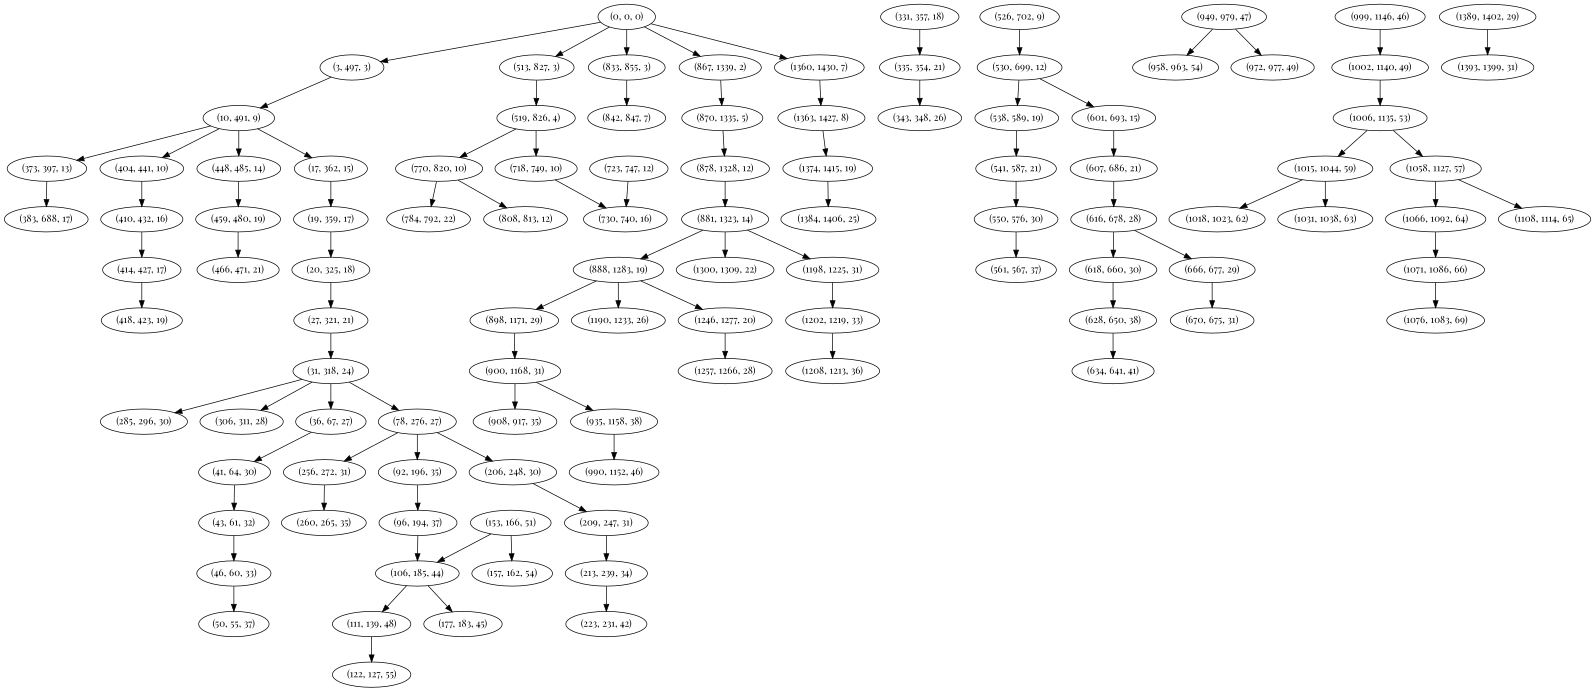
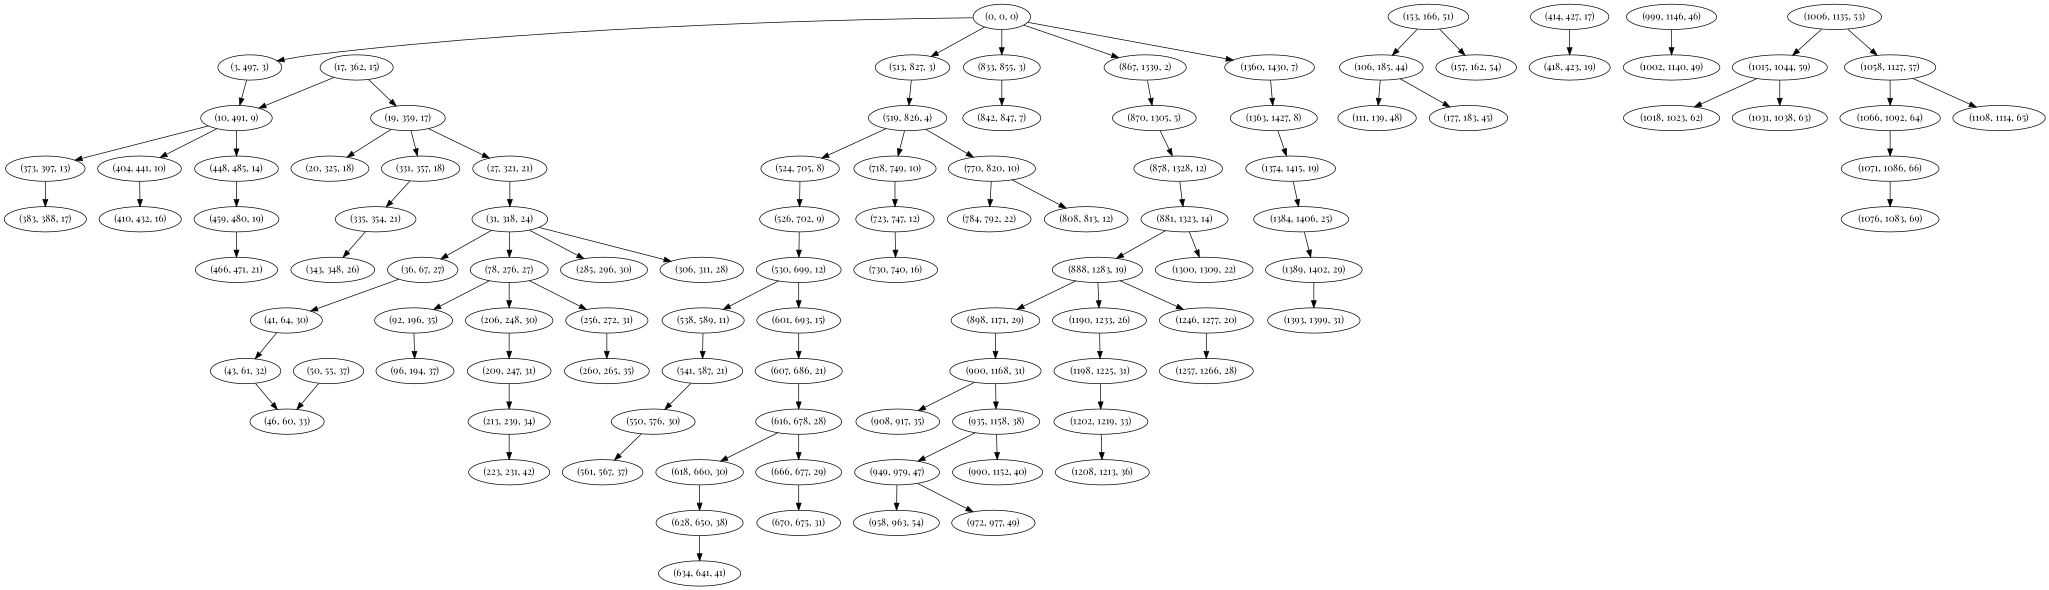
(1380, 89) -> none
(722, 118) -> (1154, 118)
(1017, 118) -> (703, 320)
none -> (413, 140)
(282, 142) -> (300, 91)
none -> (800, 169)
(577, 192) -> (895, 191)
(46, 219) -> (45, 219)
(142, 241) -> none
none -> (1307, 241)
(775, 243) -> (1100, 342)
(331, 292) -> (456, 142)
none -> (950, 445)
(614, 472) -> (998, 472)
(418, 545) -> none
(234, 595) -> (310, 394)
(372, 675) -> none
